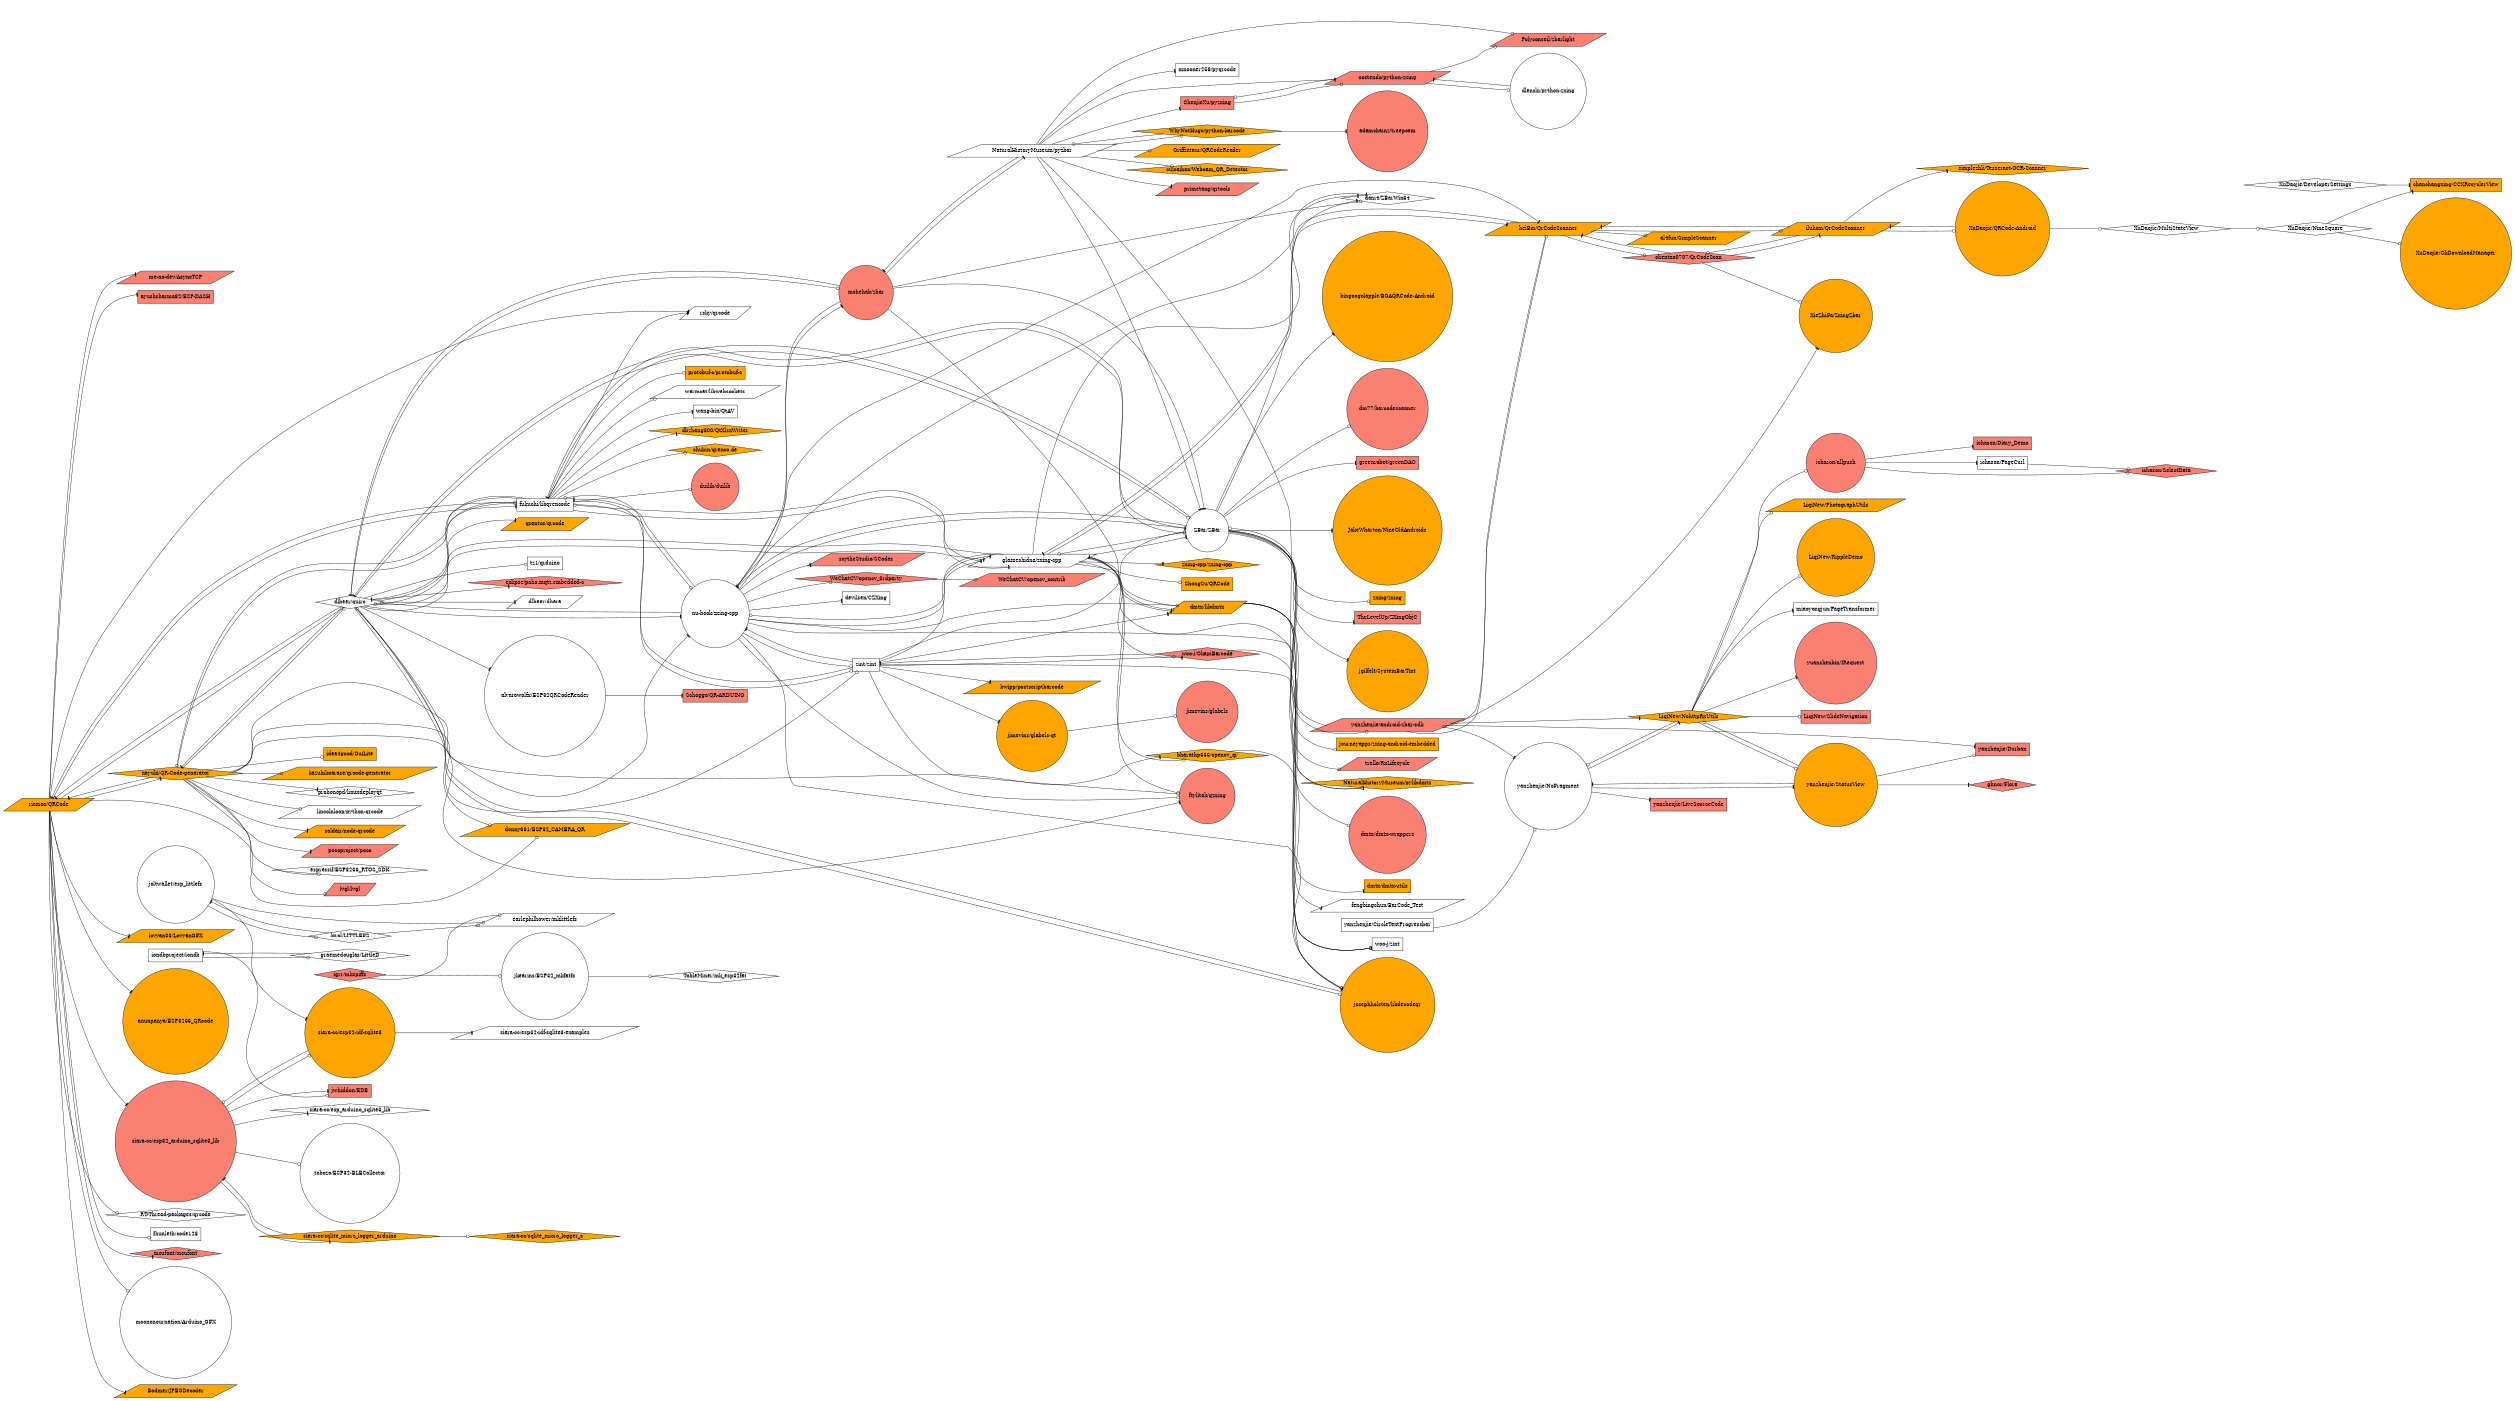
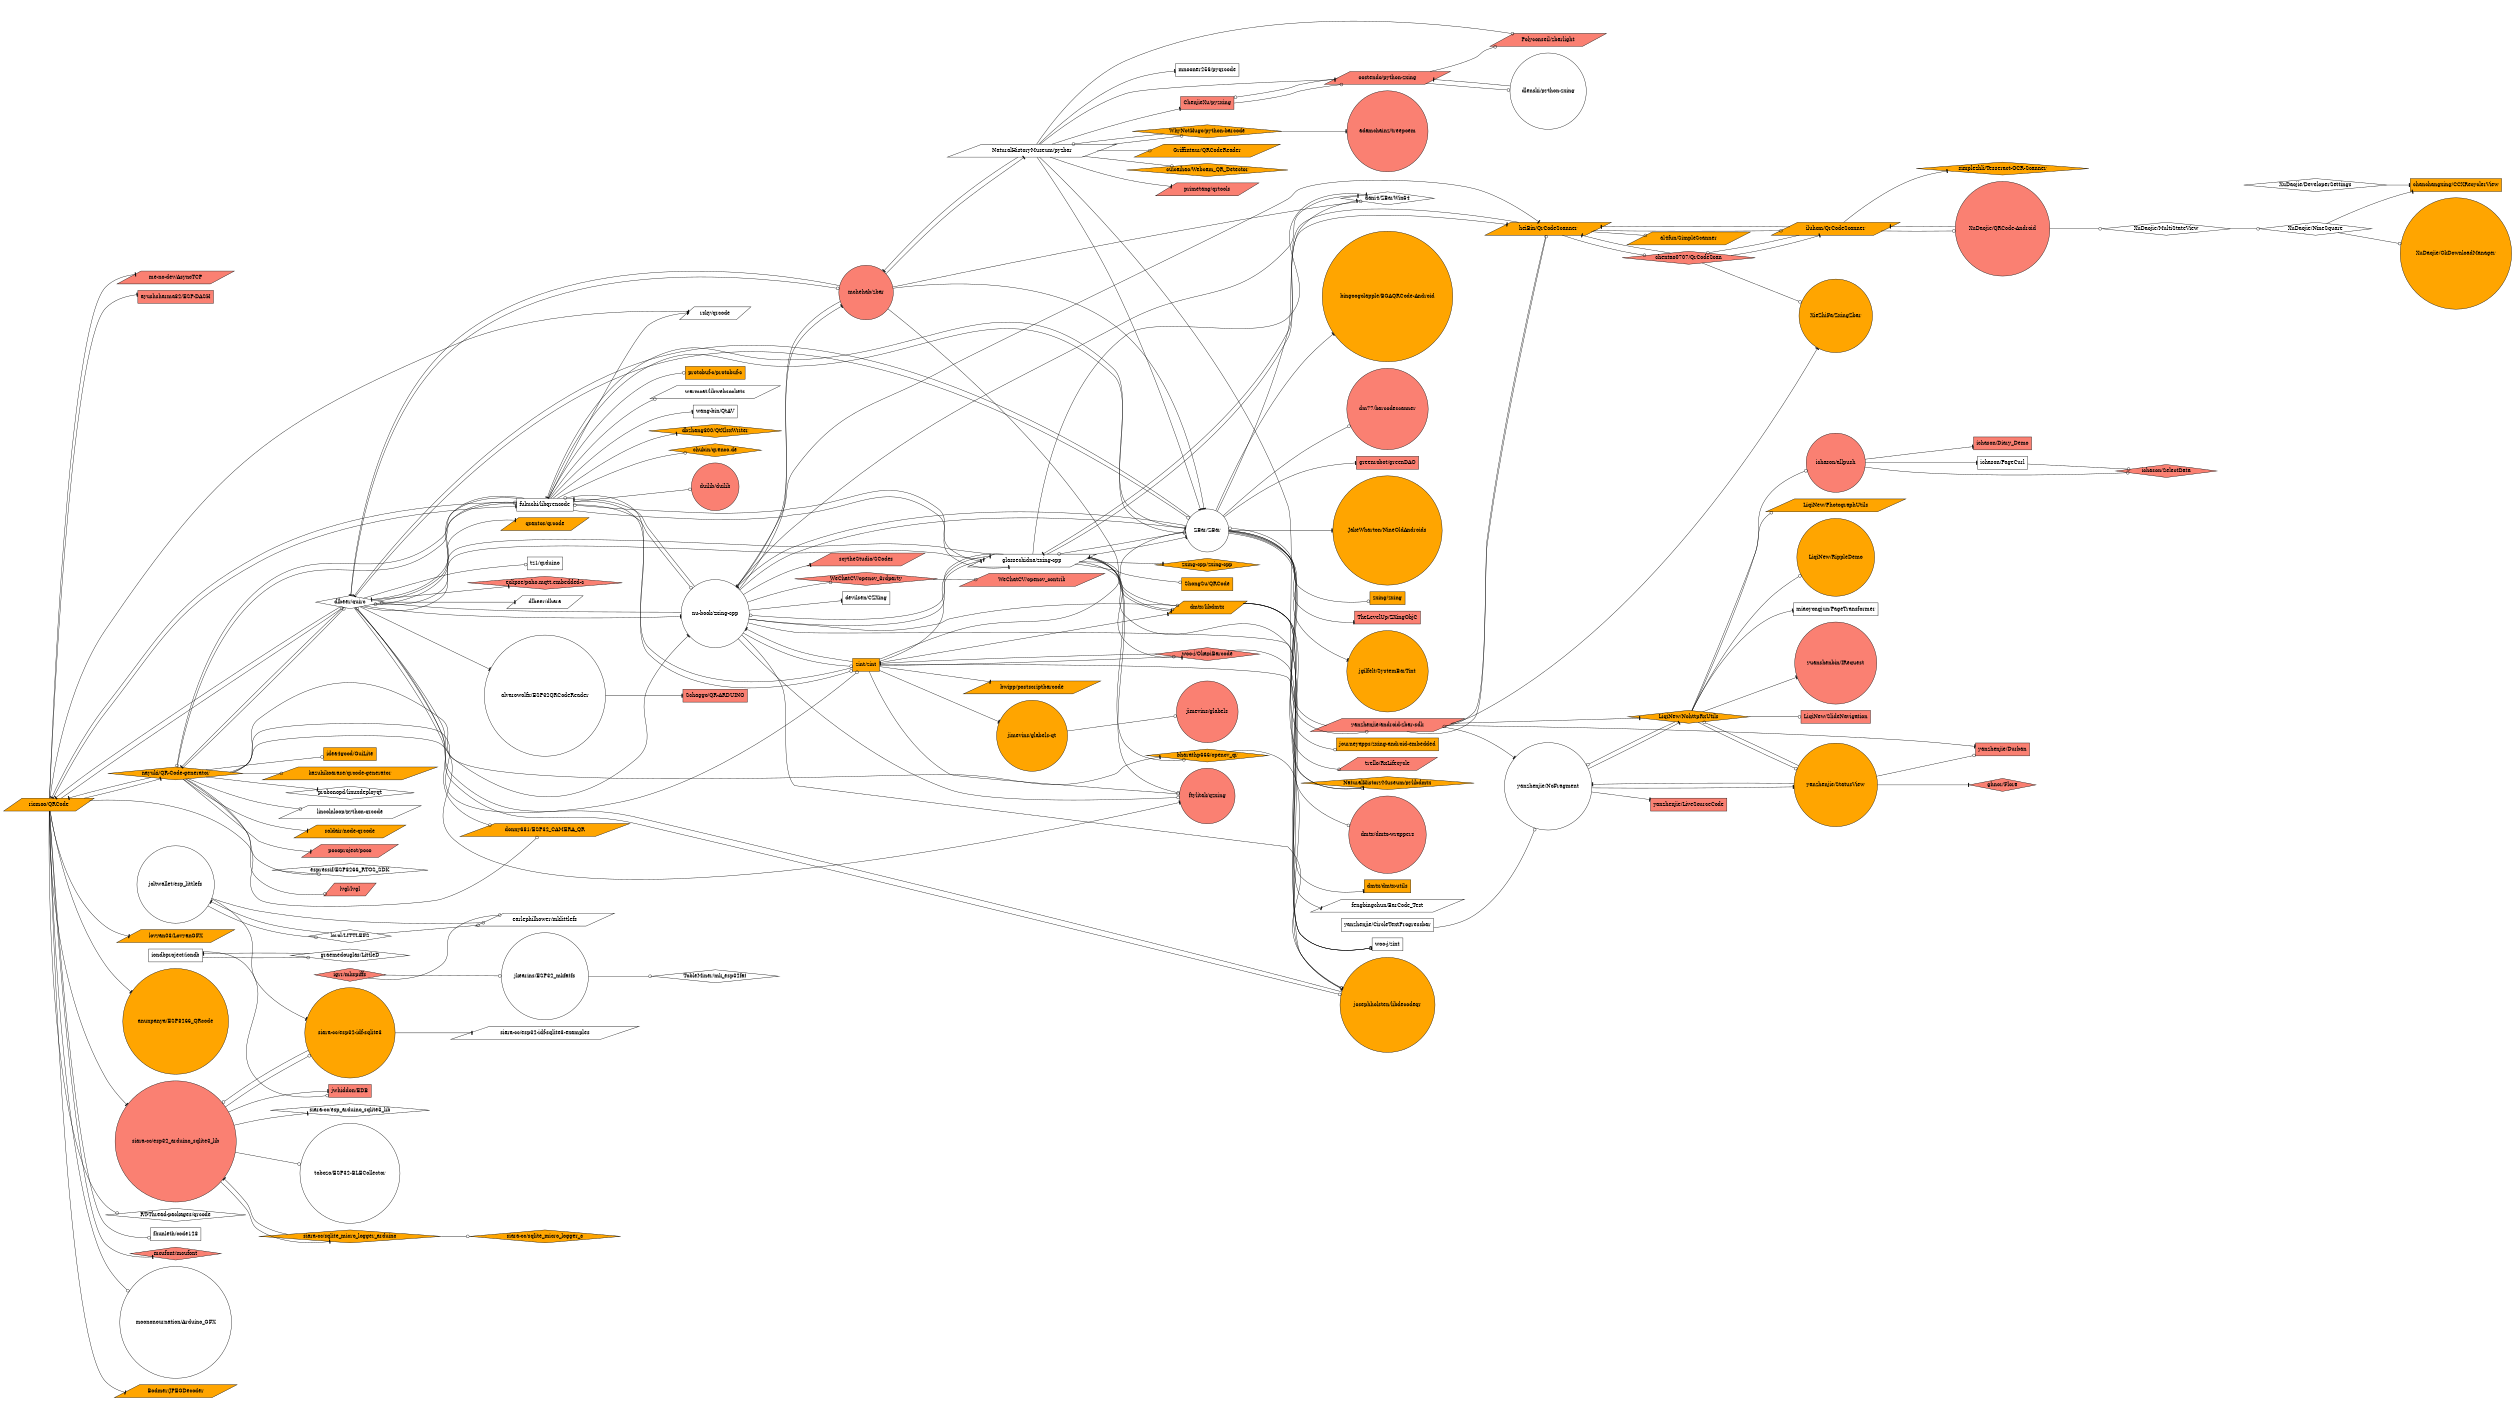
(2003, 229) -> (2003, 229)
(866, 665) -> (866, 665)
